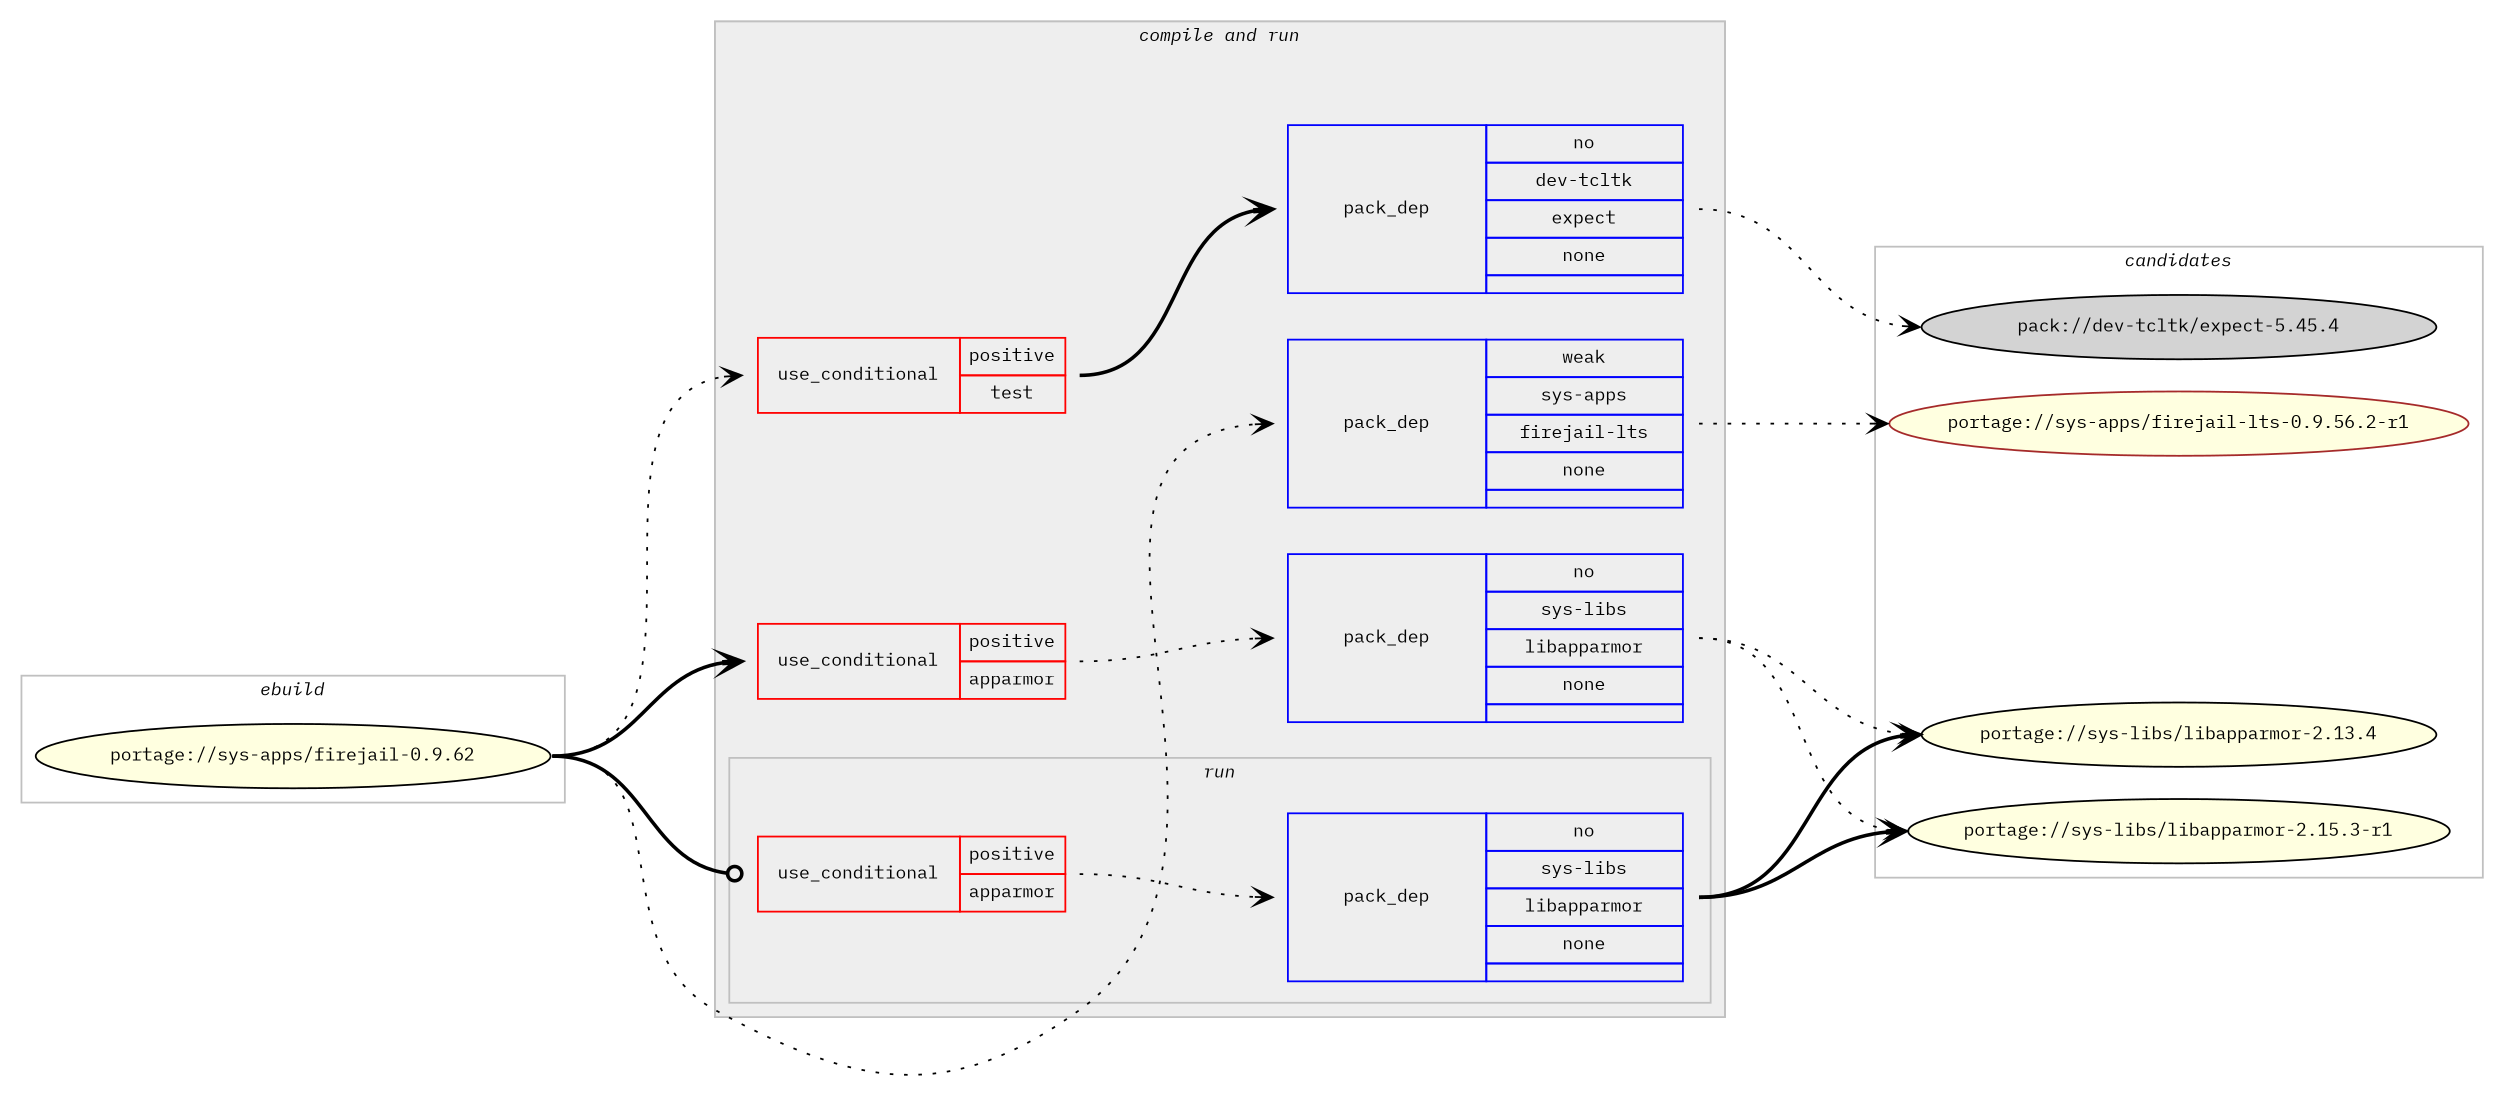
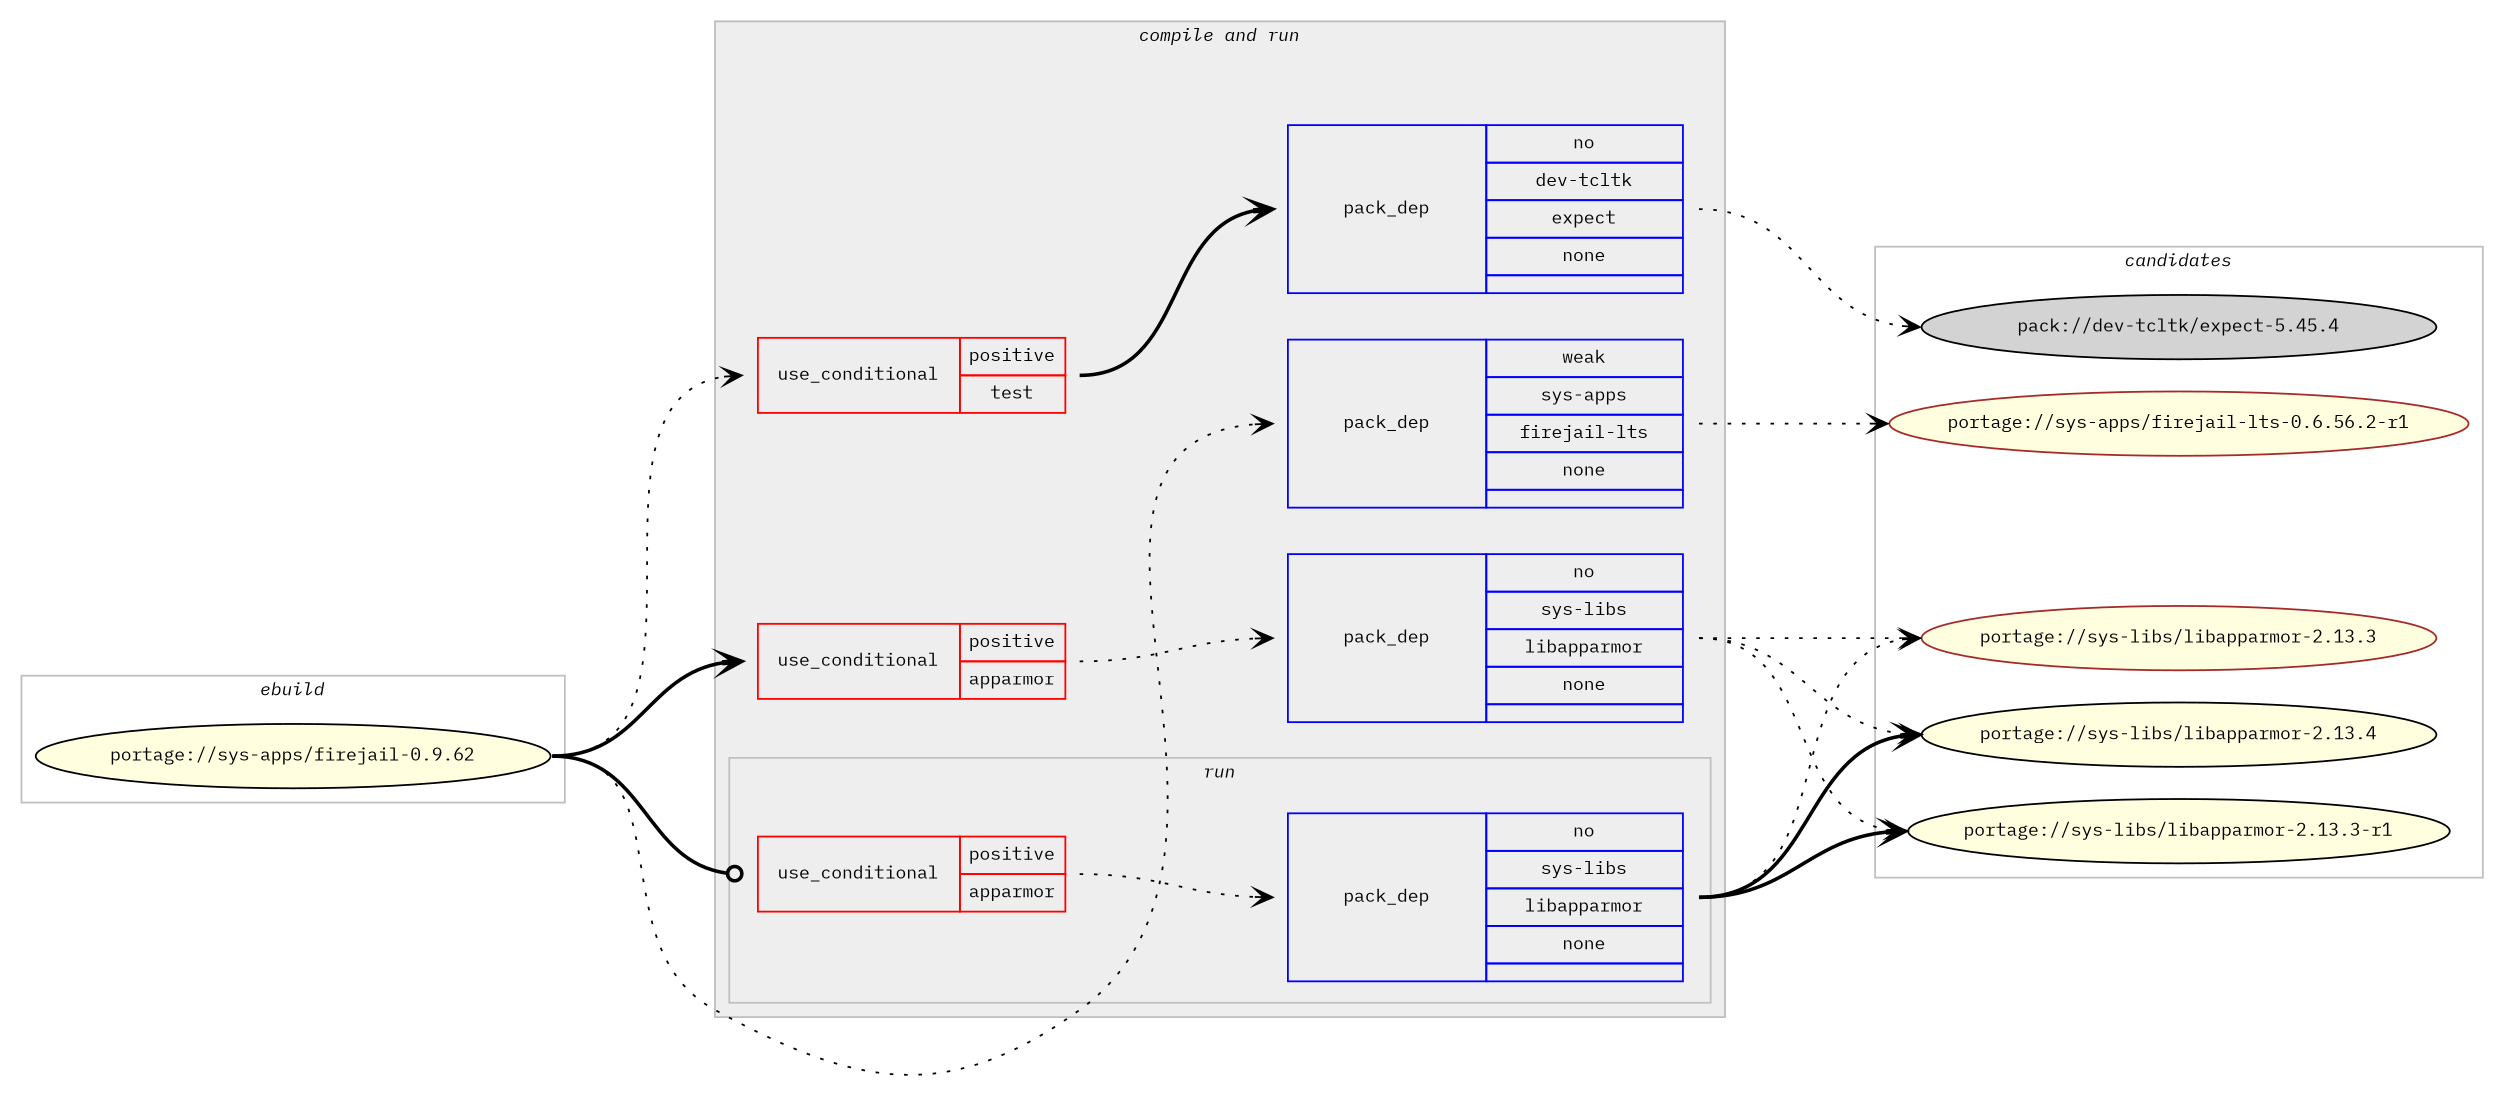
(2179, 424) -> (2179, 424)
none -> (2179, 638)
(2179, 831) -> (2179, 831)
